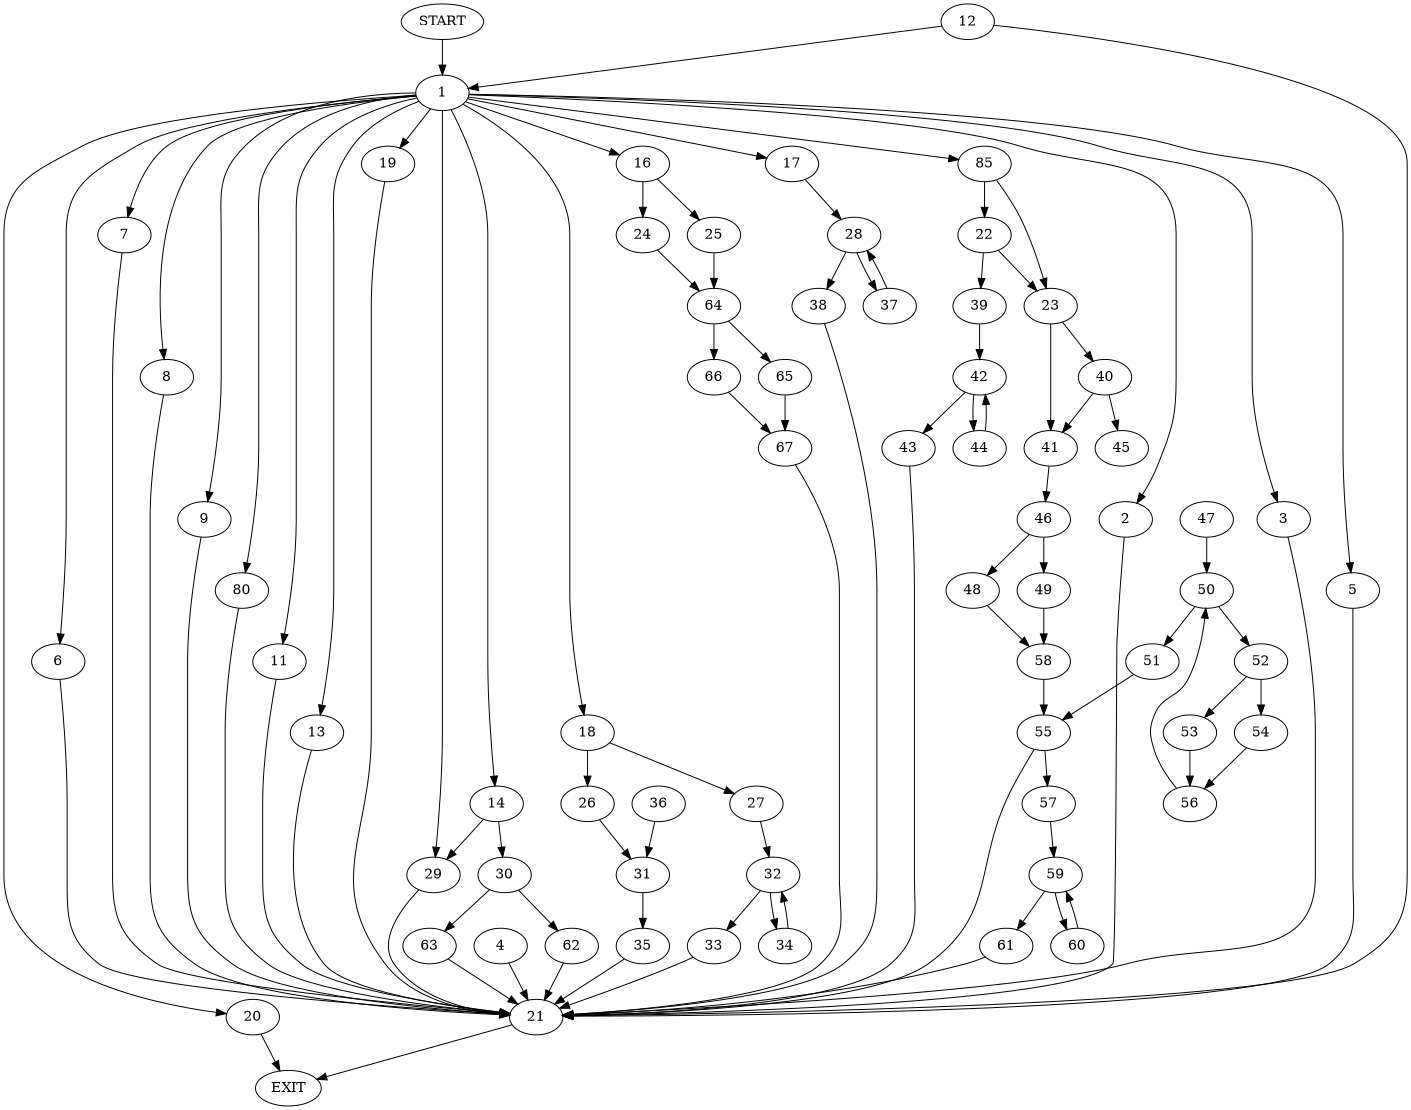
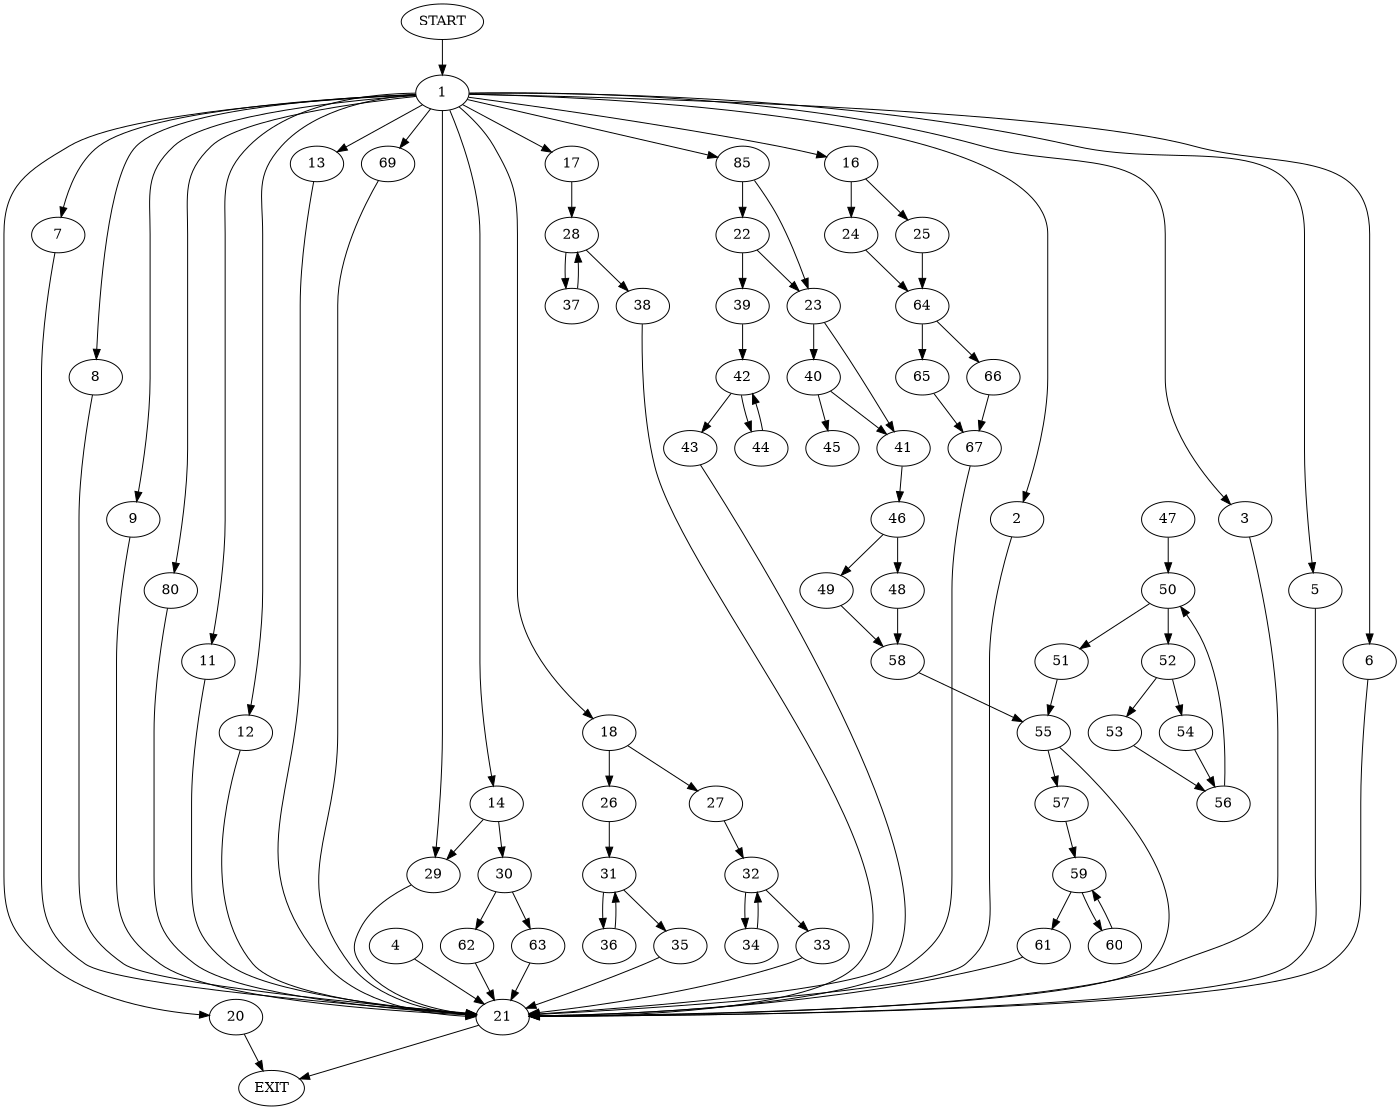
(710, 57) -> (263, 350)
(388, 164) -> (388, 164)
none -> (603, 905)
